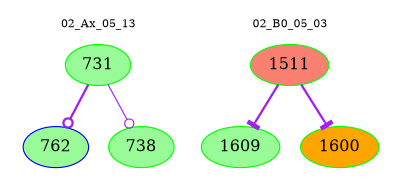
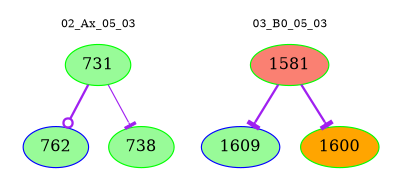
(99, 25) -> (99, 25)
(290, 25) -> (290, 25)
(290, 65) -> (290, 65)
(118, 102) -> (118, 103)
(241, 147) -> (241, 147)
